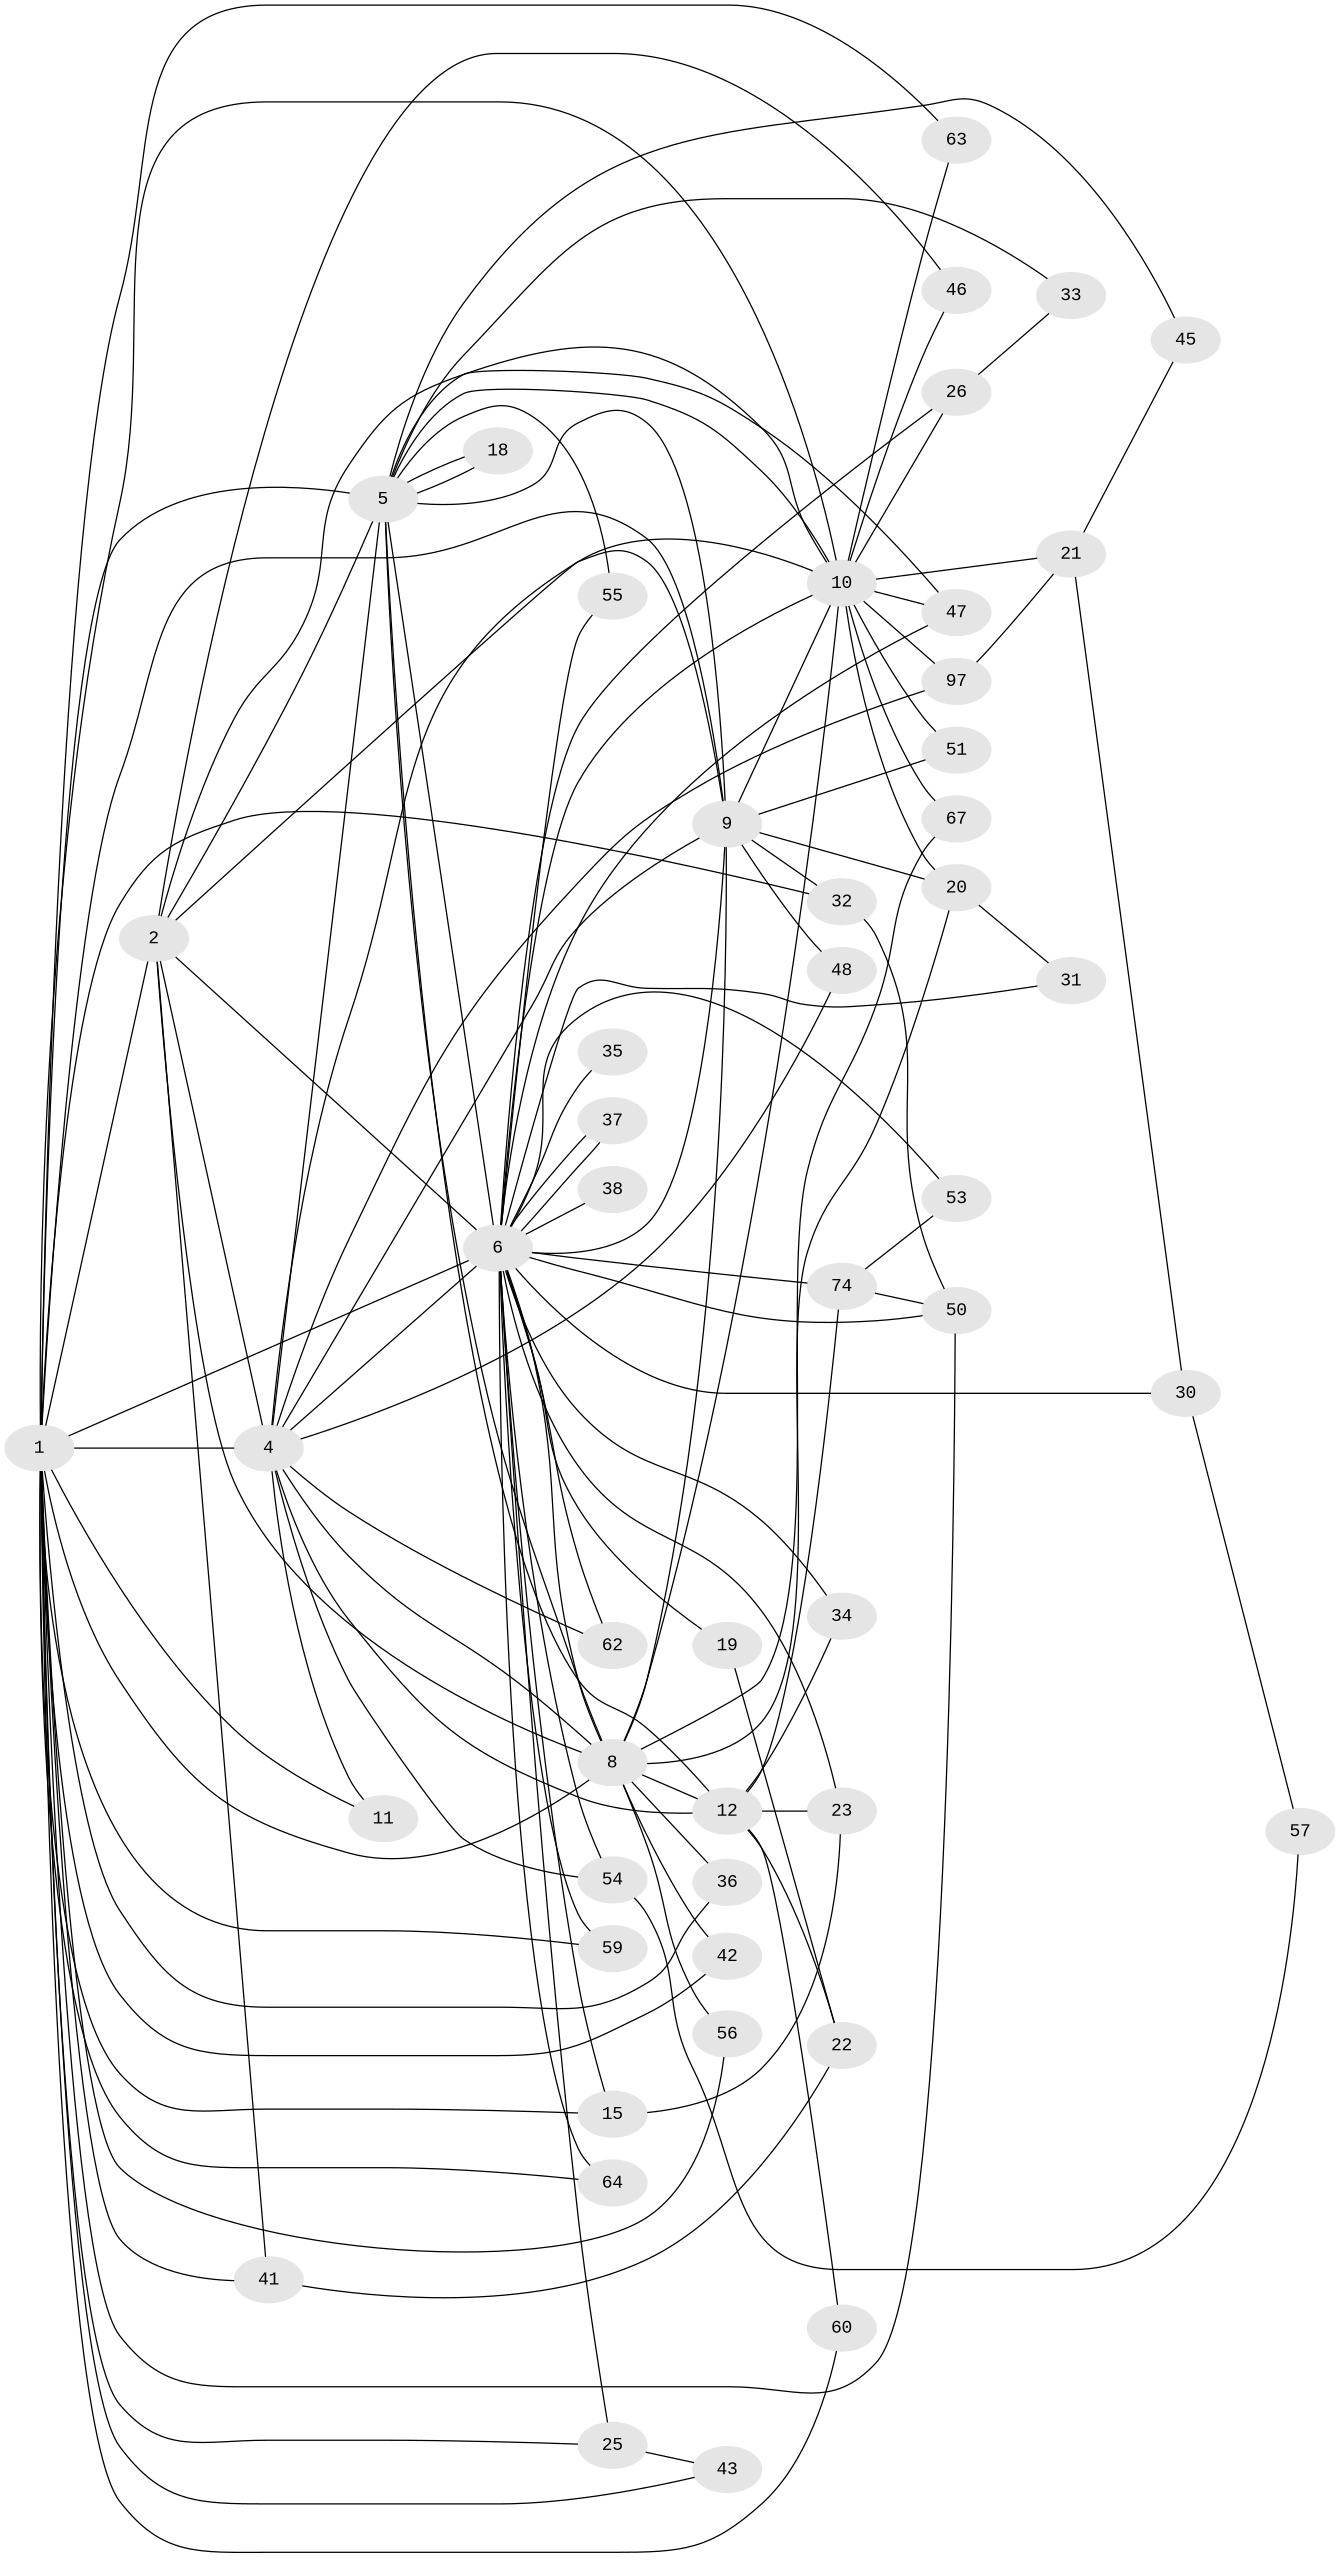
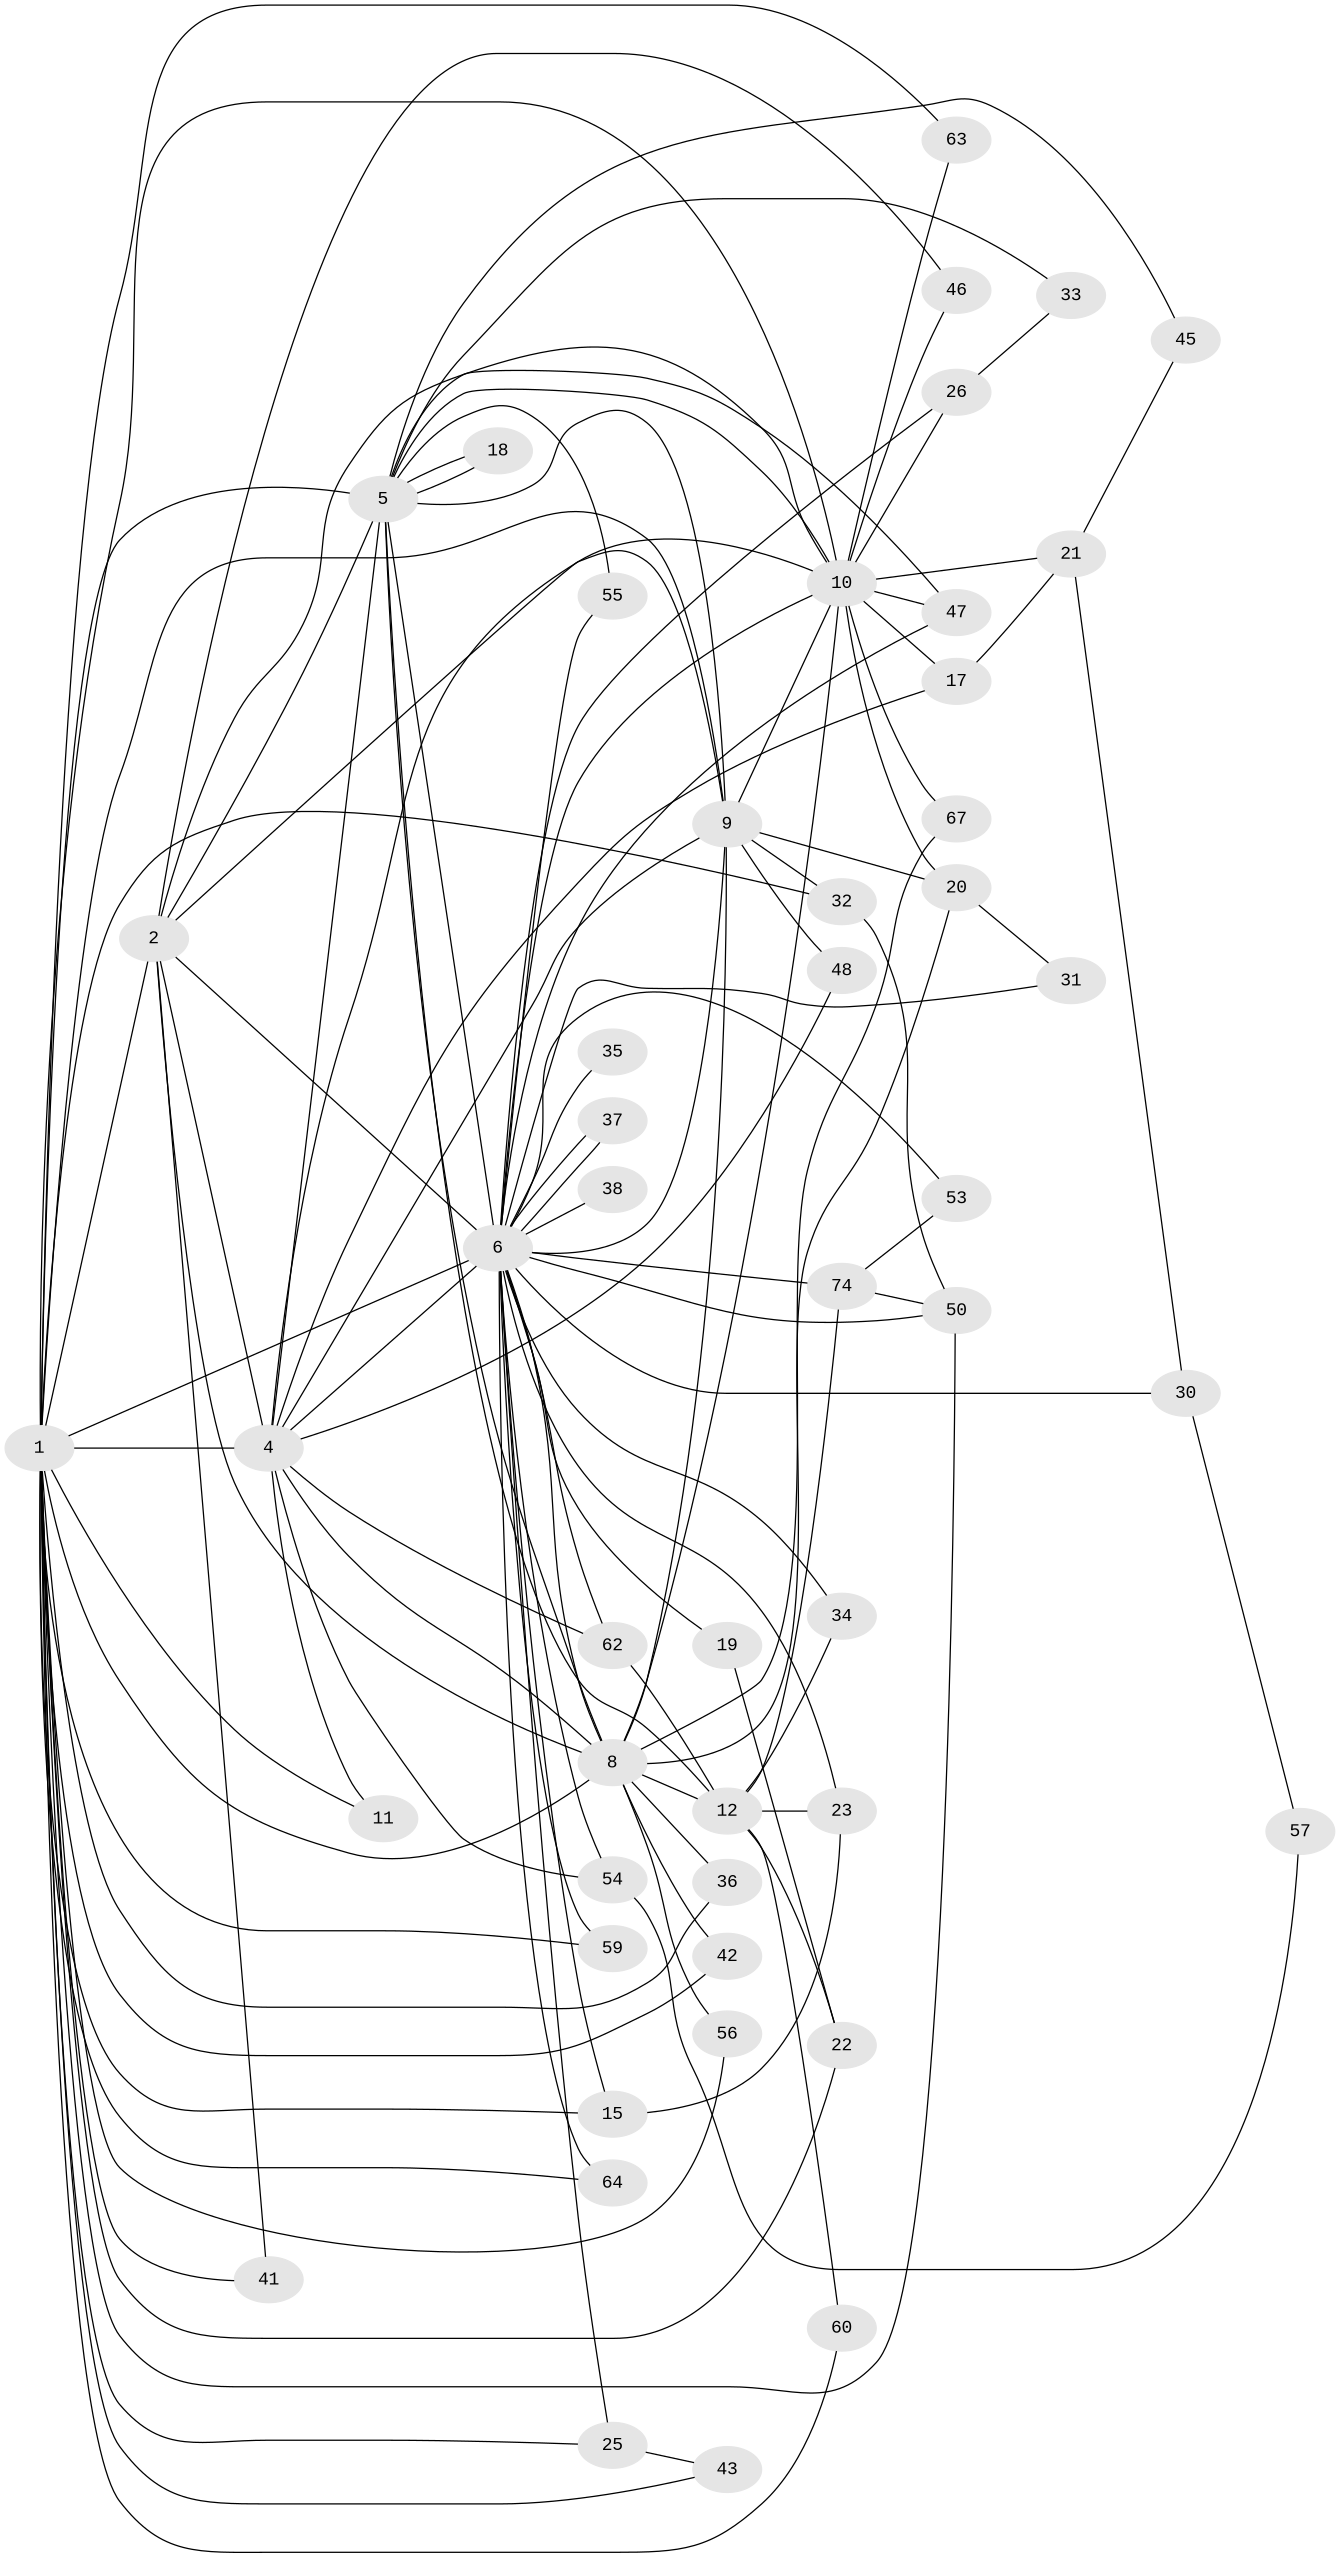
(956, 681) -> (956, 681)
(956, 750) -> none
(429, 1712) -> (672, 1723)
(609, 2274) -> (144, 2306)
